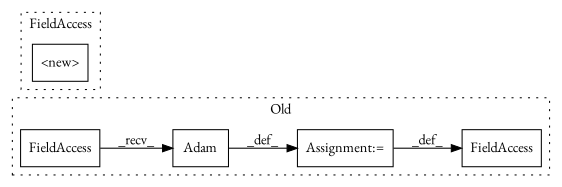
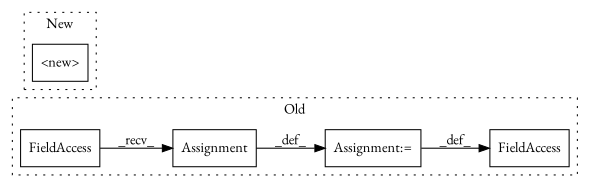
(61, 24) -> (60, 24)
(201, 148) -> (215, 148)
